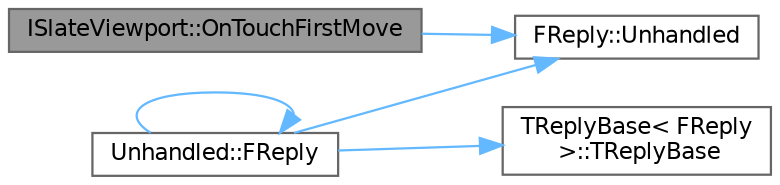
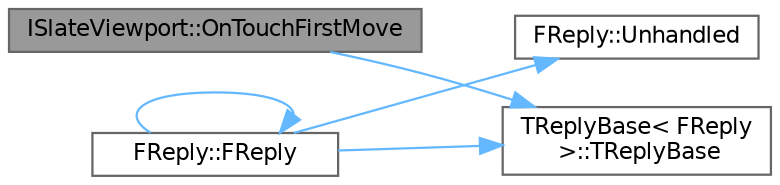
(457, 34) -> (422, 73)
(215, 154) -> (215, 154)
